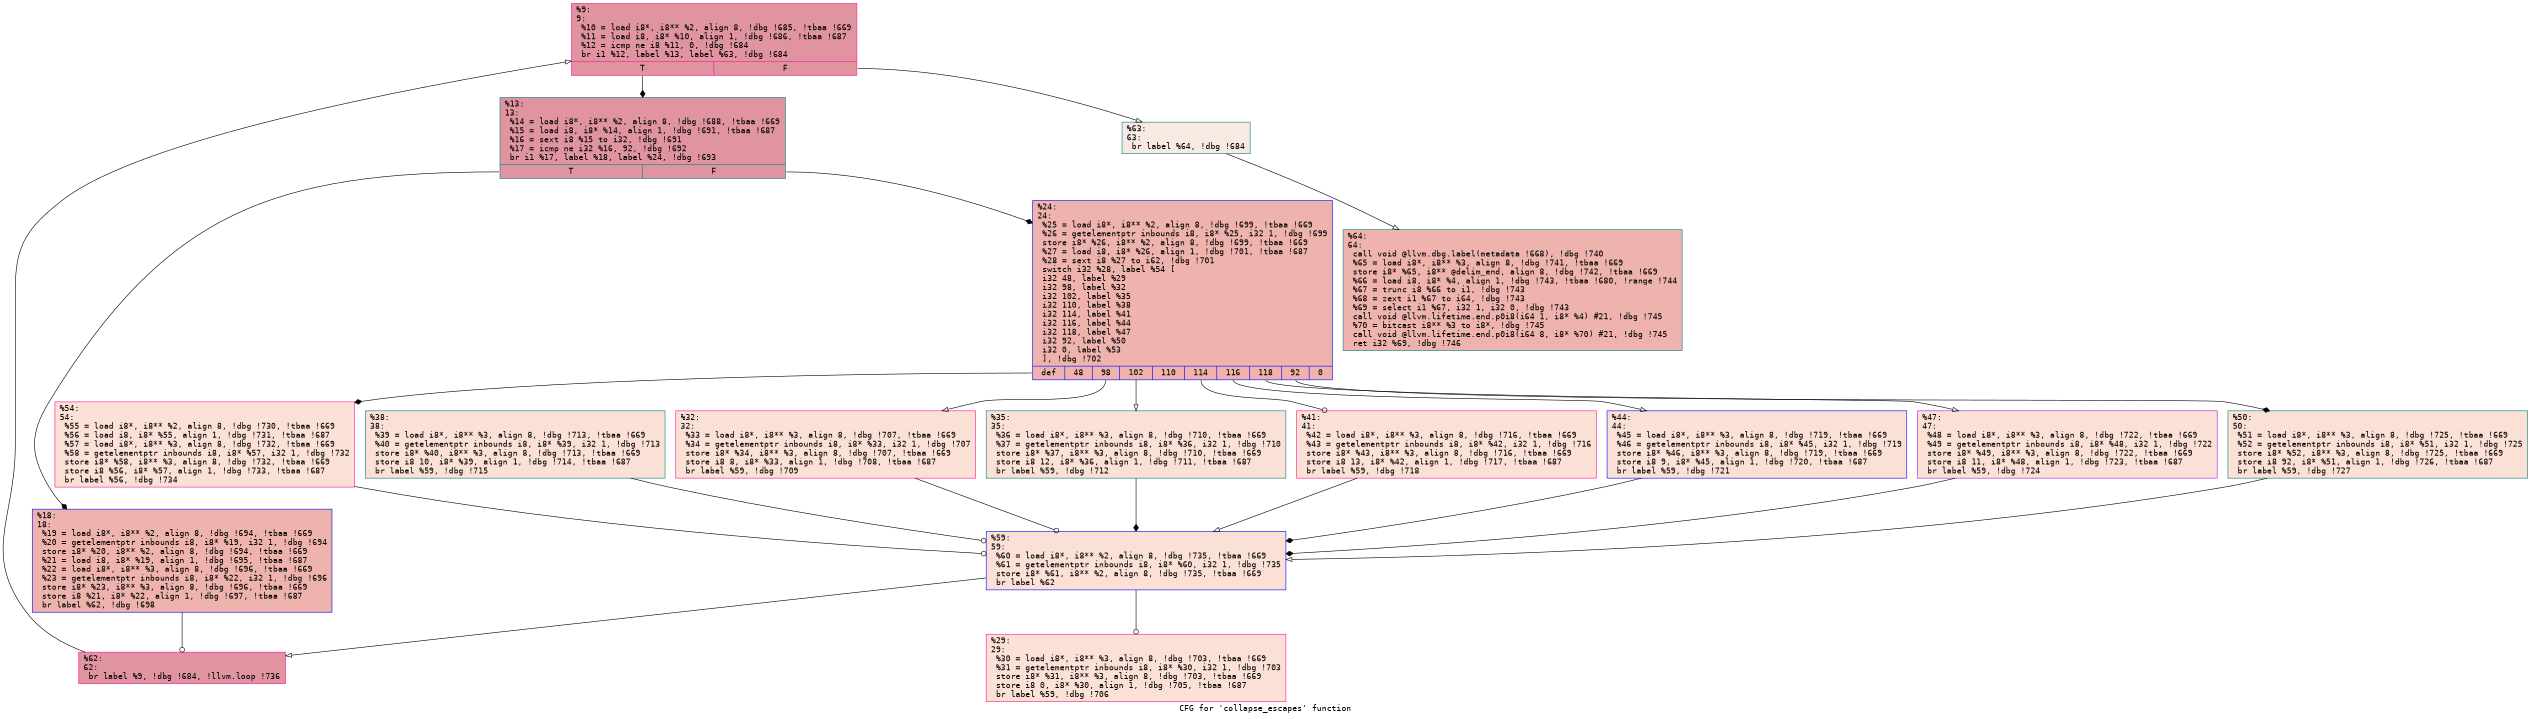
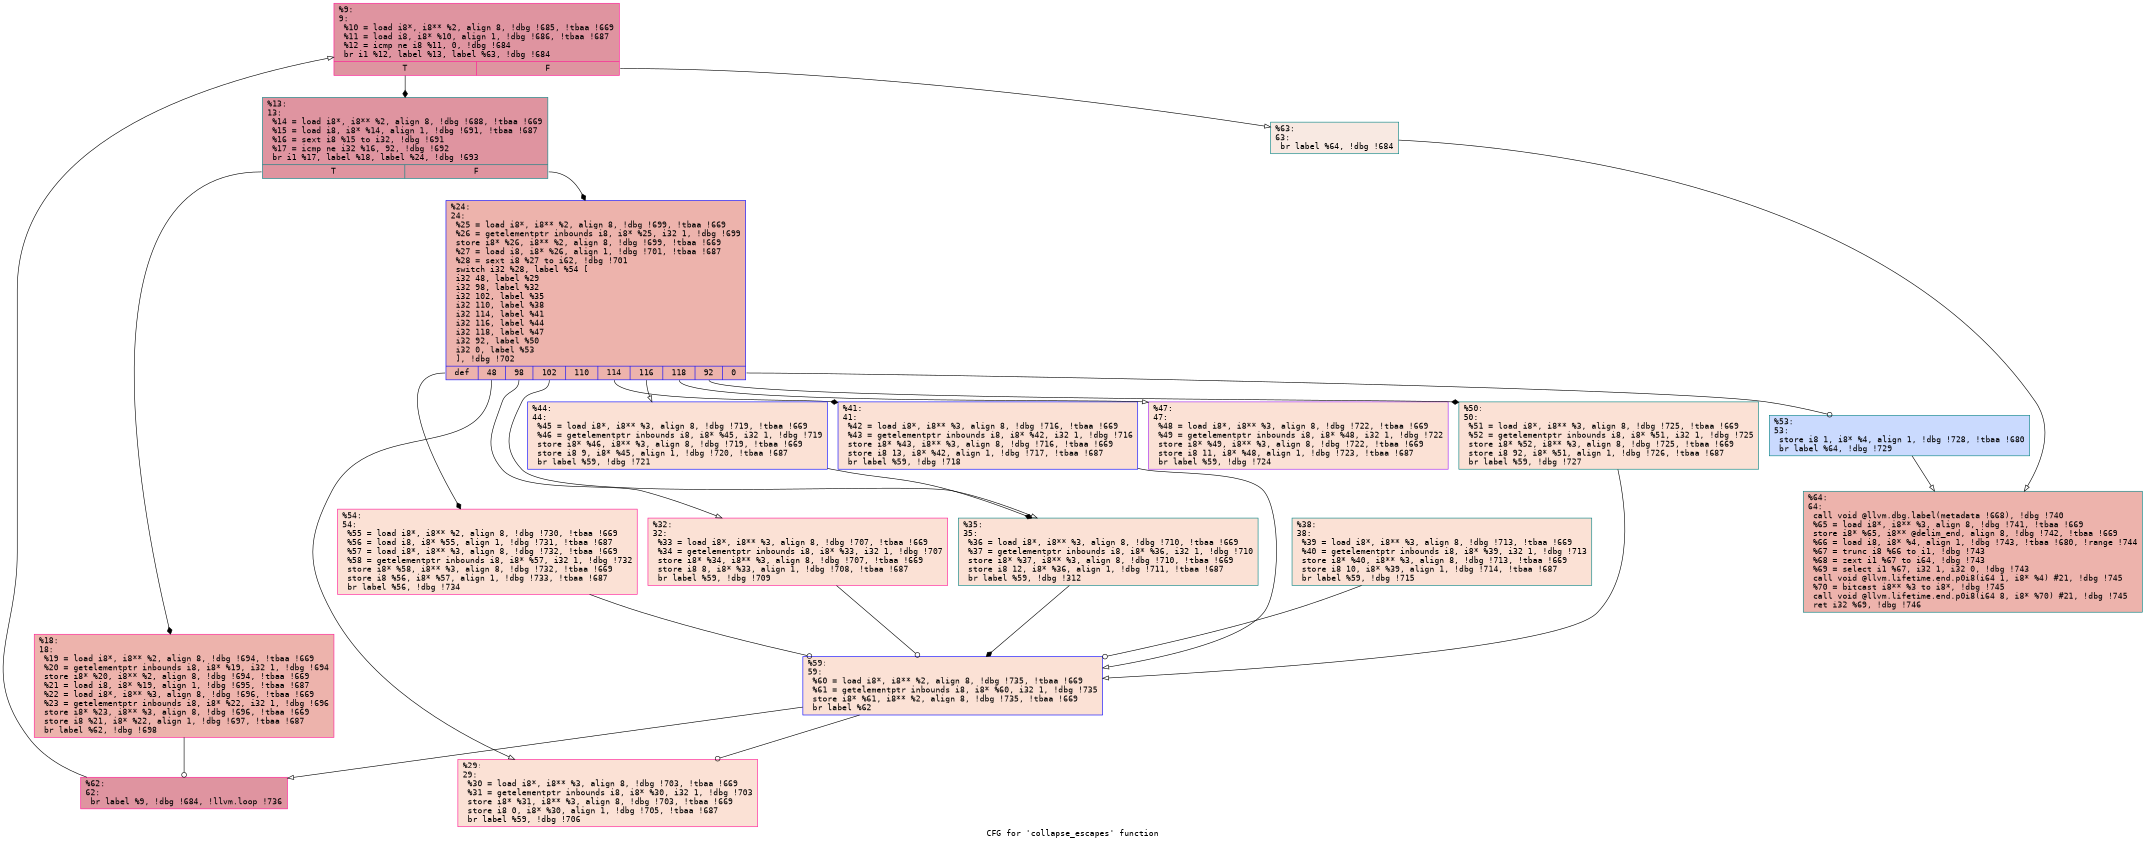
(1259, 398) -> (720, 399)
none -> (1900, 436)
(1447, 444) -> (988, 436)
(1050, 471) -> (1022, 578)
(1468, 513) -> (928, 485)
(1625, 527) -> none
(182, 561) -> (184, 686)
none -> (314, 563)
